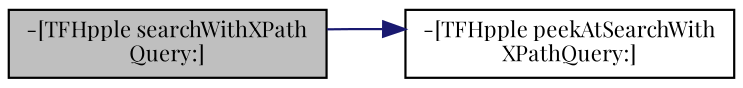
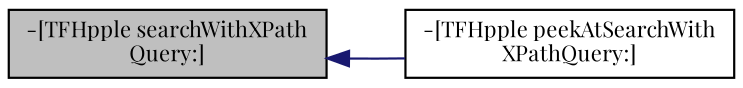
(355, 29) -> (377, 59)
